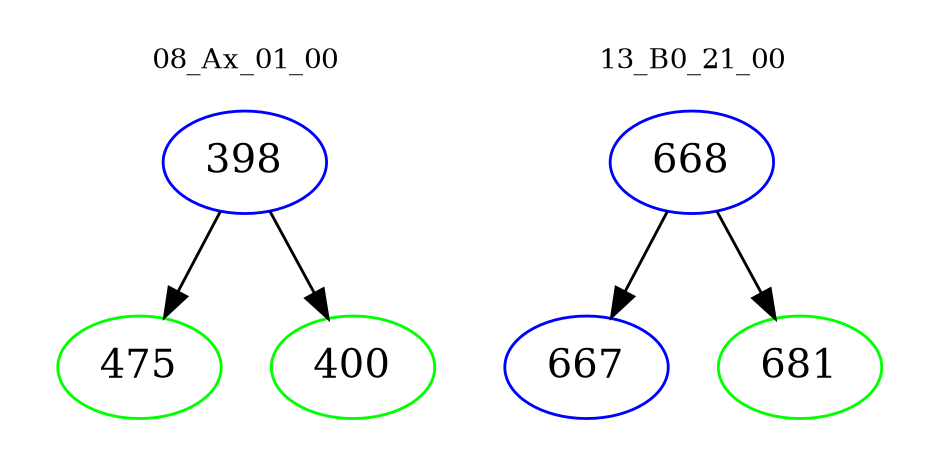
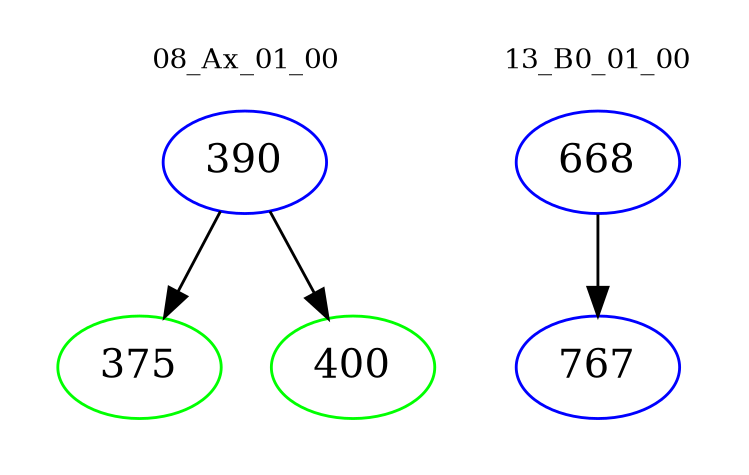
(693, 61) -> (598, 61)
(245, 162) -> (245, 162)
(140, 367) -> (140, 367)
(587, 367) -> (598, 367)
(800, 367) -> none
